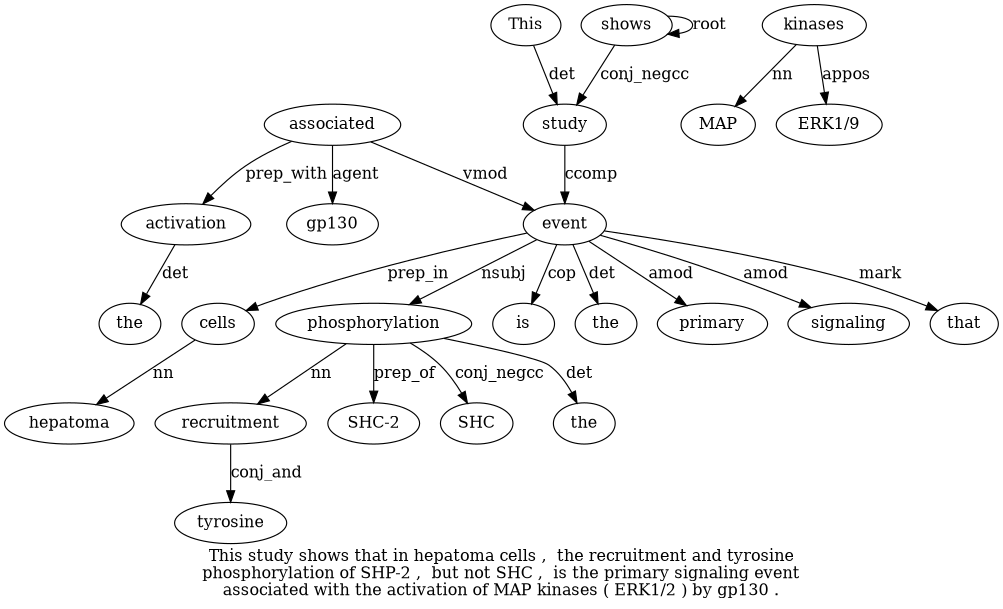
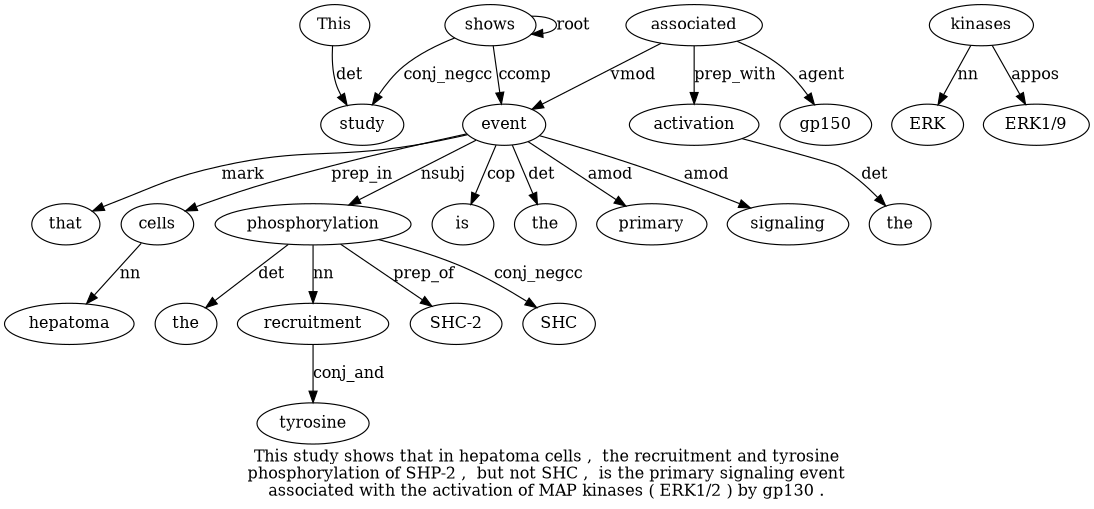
(718, 125) -> (928, 125)
(565, 169) -> (497, 69)
(333, 224) -> (826, 125)
